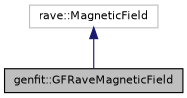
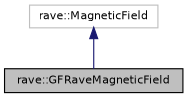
(94, 81) -> (94, 81)
